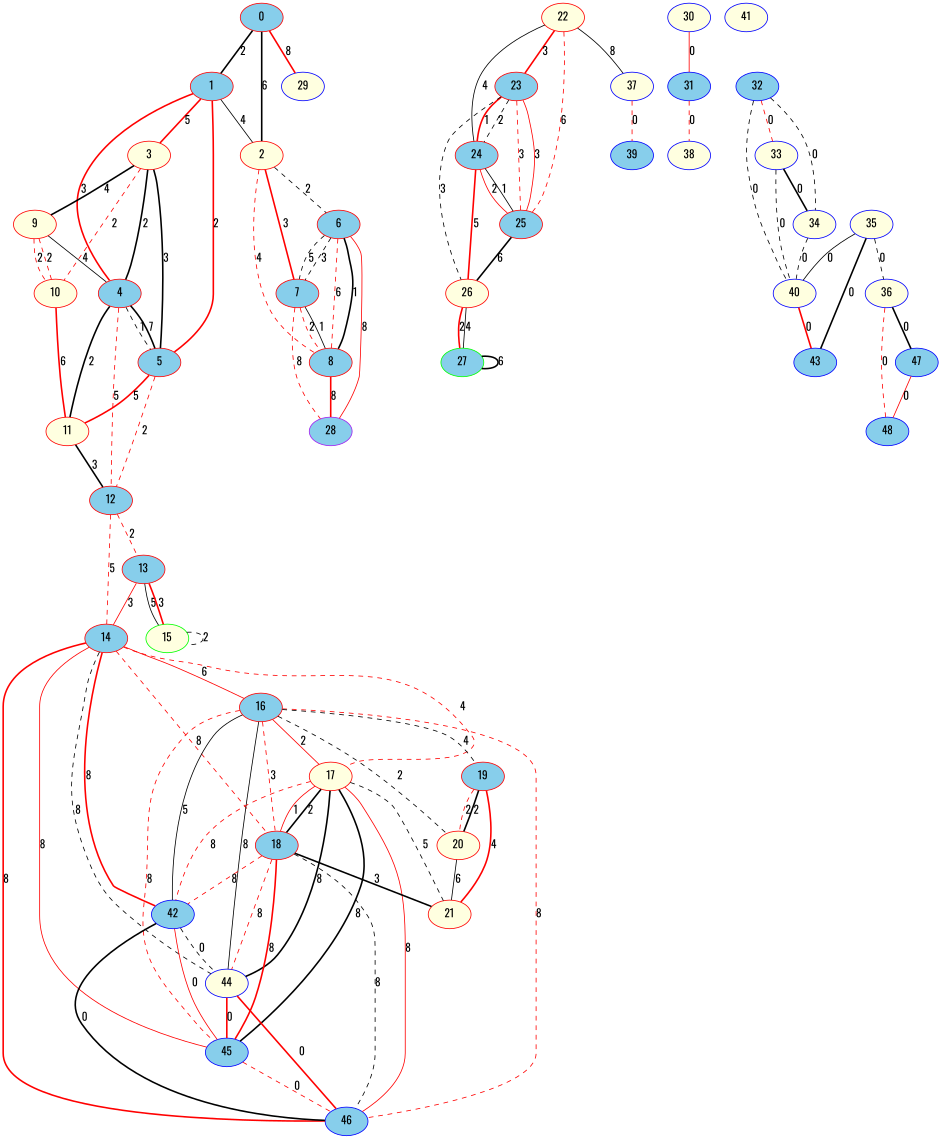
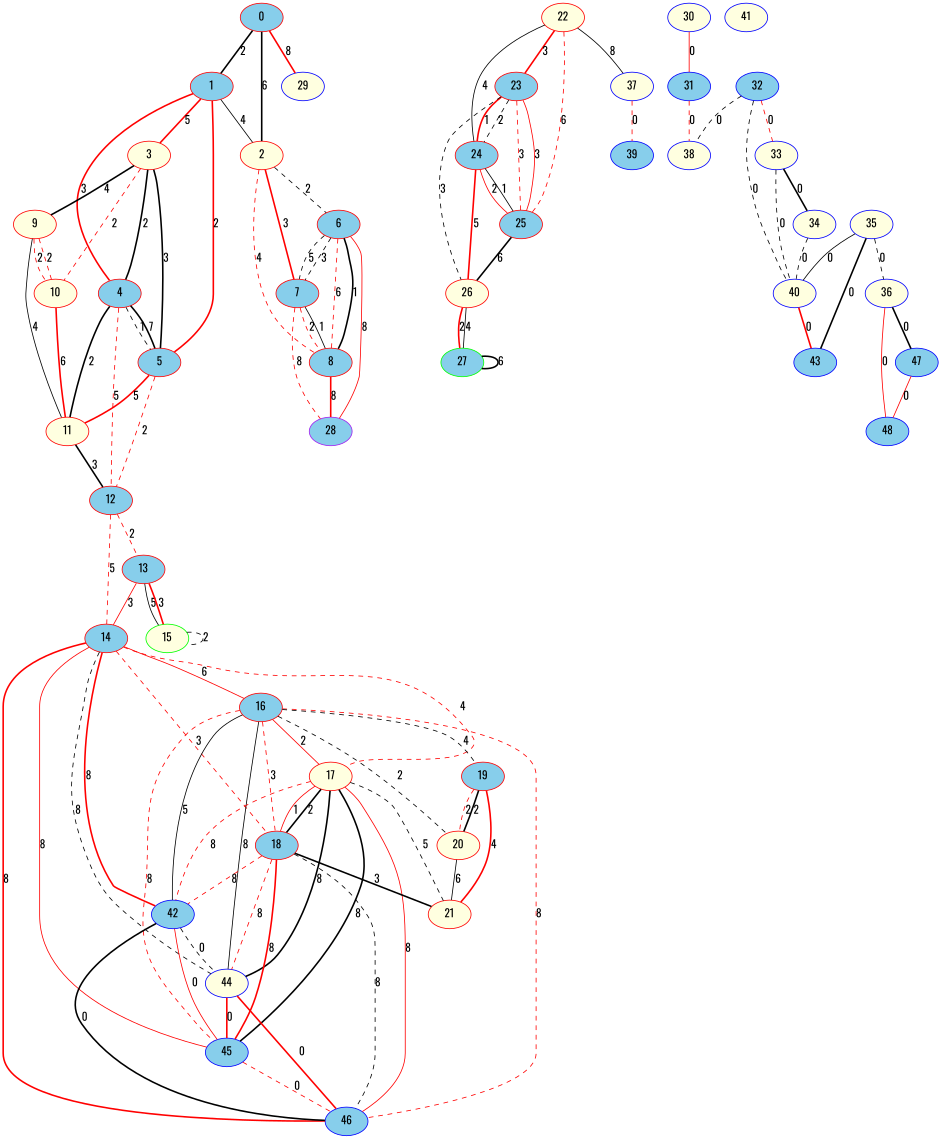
(808, 148) -> (716, 116)
(74, 257) -> (32, 330)
(882, 363) -> (882, 363)
(199, 742) -> (199, 742)
